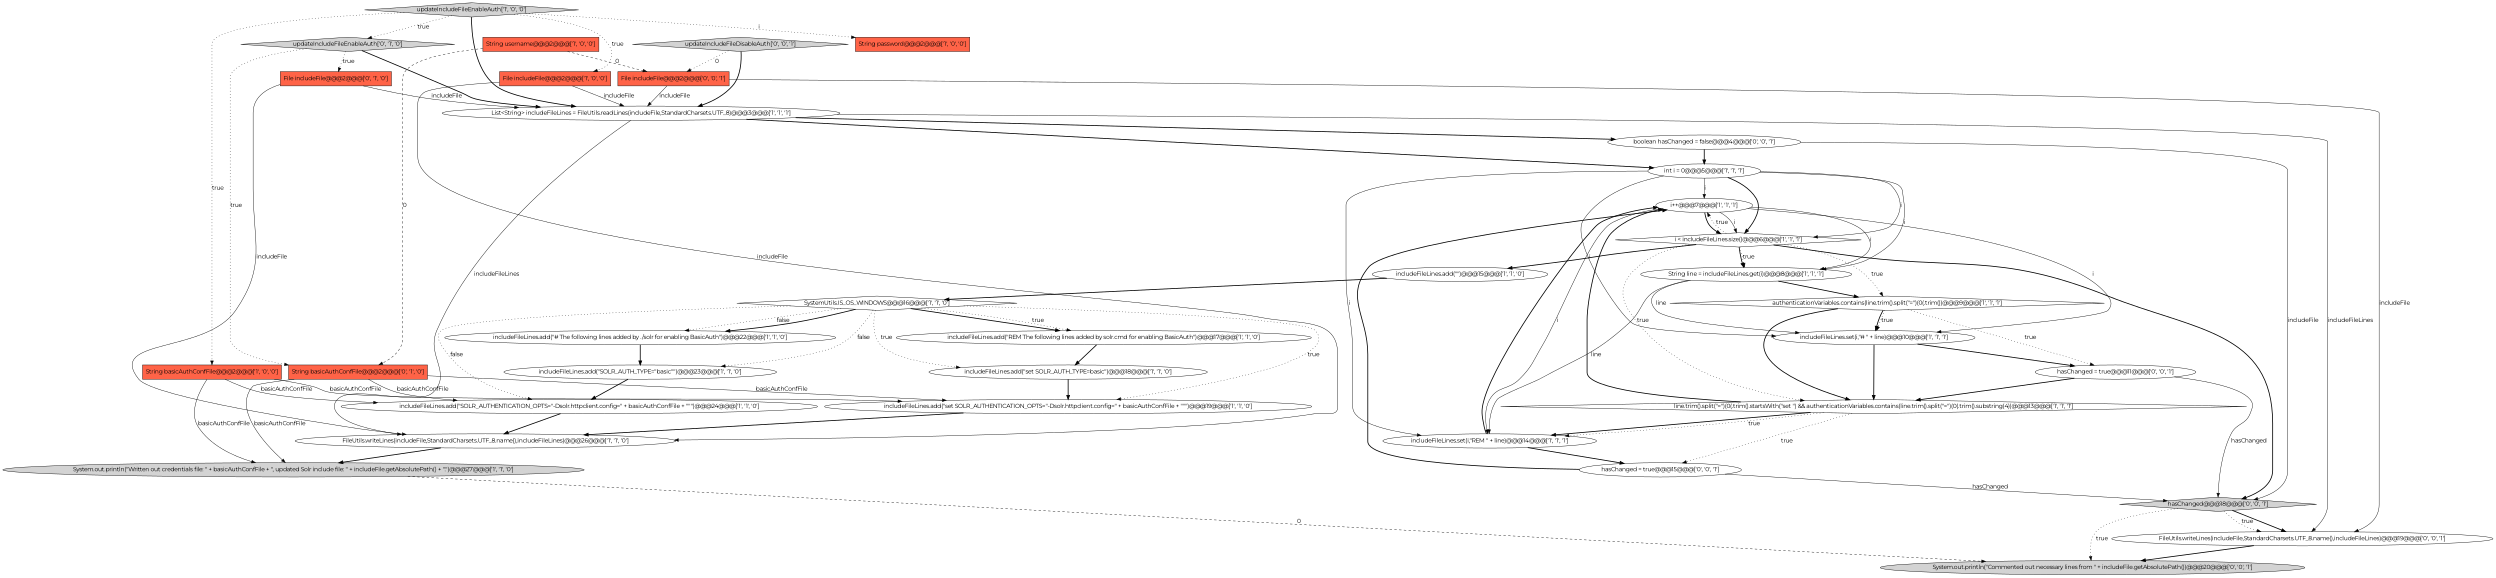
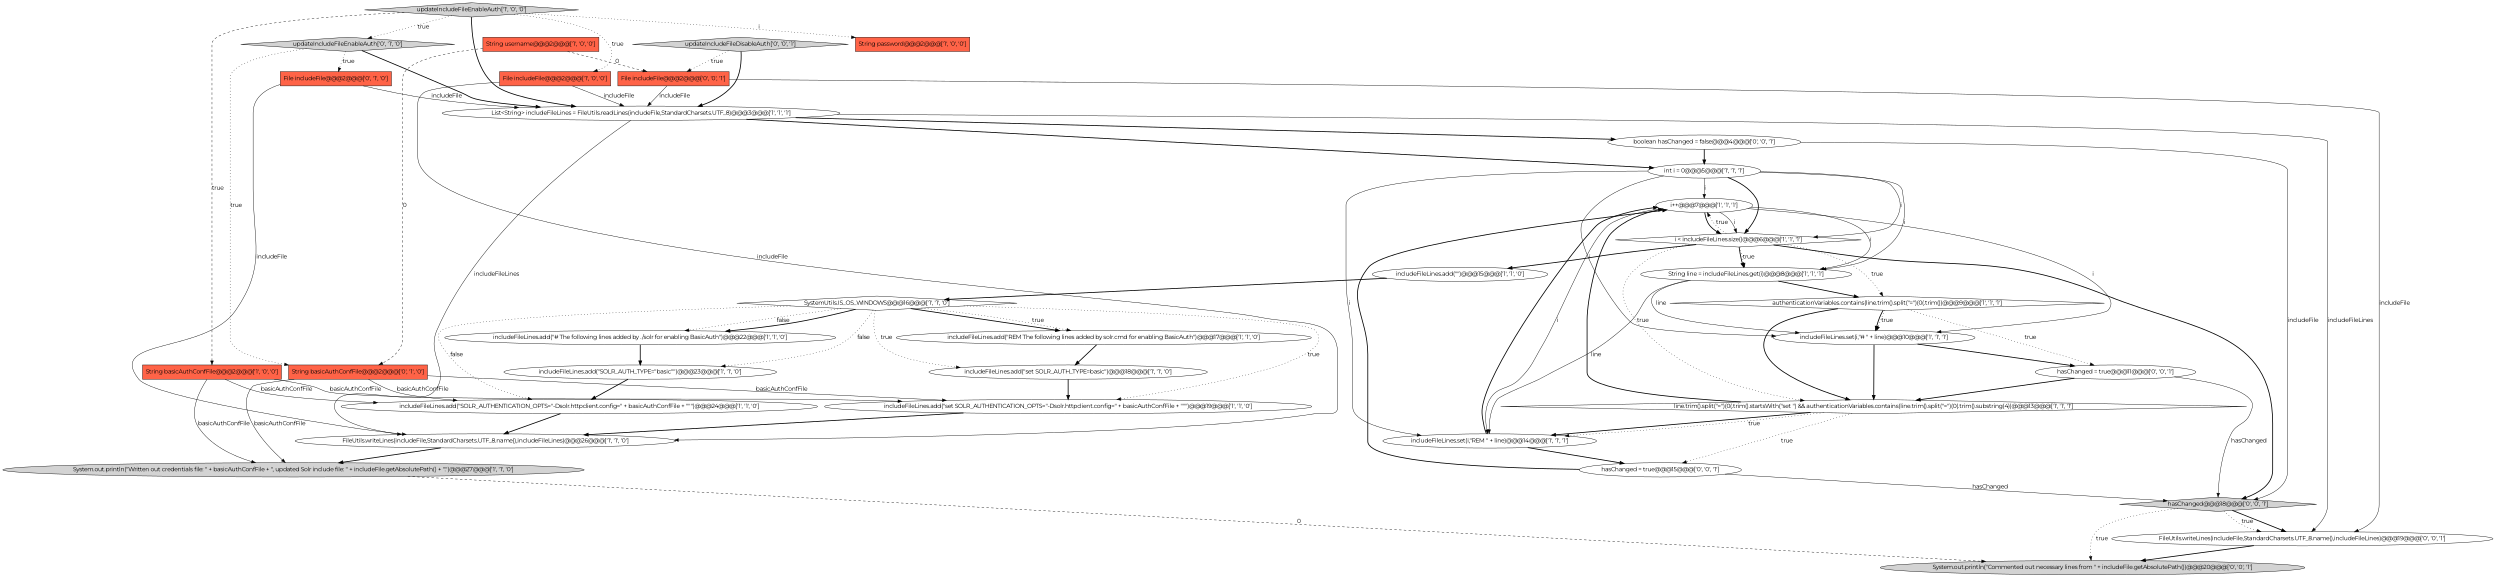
(717, 62) -> (717, 62)
(212, 103) -> (212, 103)
